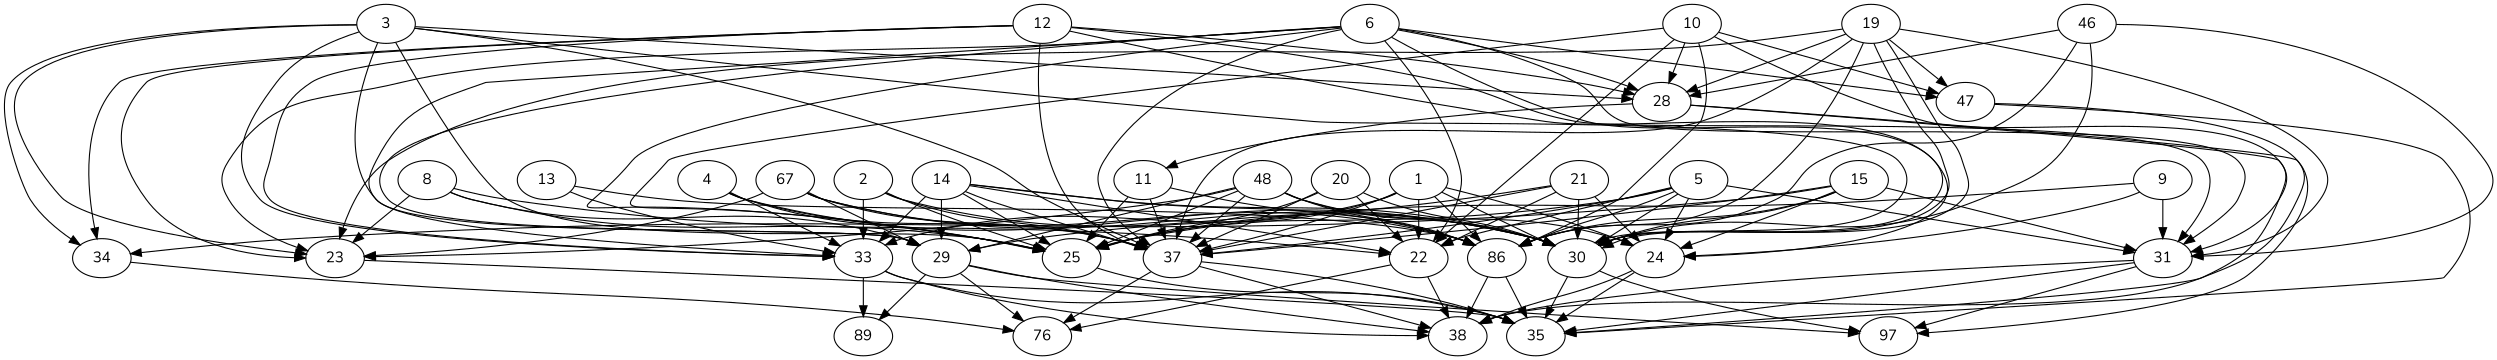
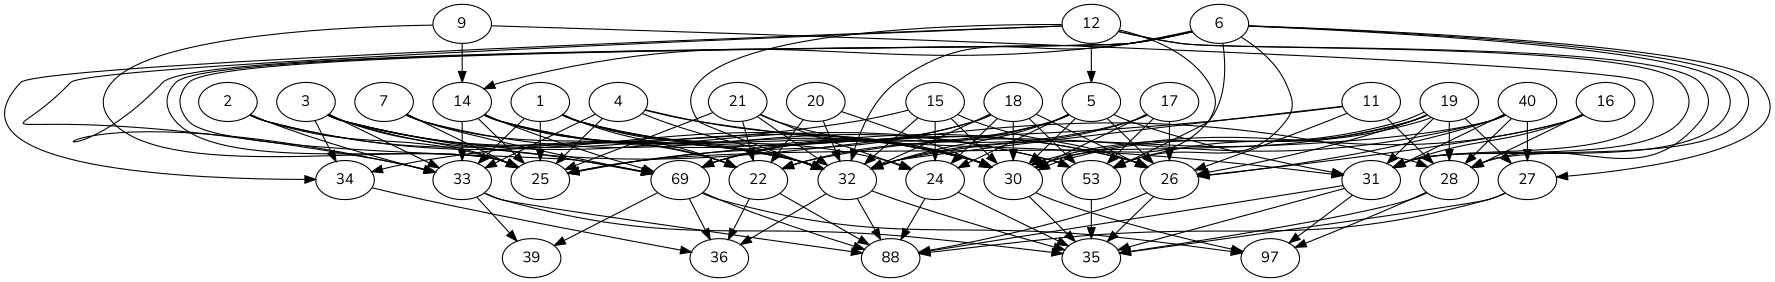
(1692, 24) -> (1527, 102)
(2087, 24) -> (1605, 102)
(1965, 102) -> (1527, 180)
(1447, 106) -> (1091, 58)
(1448, 117) -> (1406, 137)
(1450, 141) -> (913, 54)
(427, 180) -> (384, 102)
(547, 180) -> none
(785, 180) -> (1169, 102)
(1263, 180) -> (1013, 102)
(2000, 216) -> (988, 147)
(1214, 222) -> none
(1920, 237) -> (462, 63)
(335, 258) -> (1091, 180)
(941, 258) -> (680, 180)
(1172, 258) -> (847, 180)
(1497, 258) -> (1169, 180)
(1300, 293) -> none
(863, 336) -> (532, 258)
(1042, 336) -> (719, 258)
(1458, 336) -> (891, 258)
